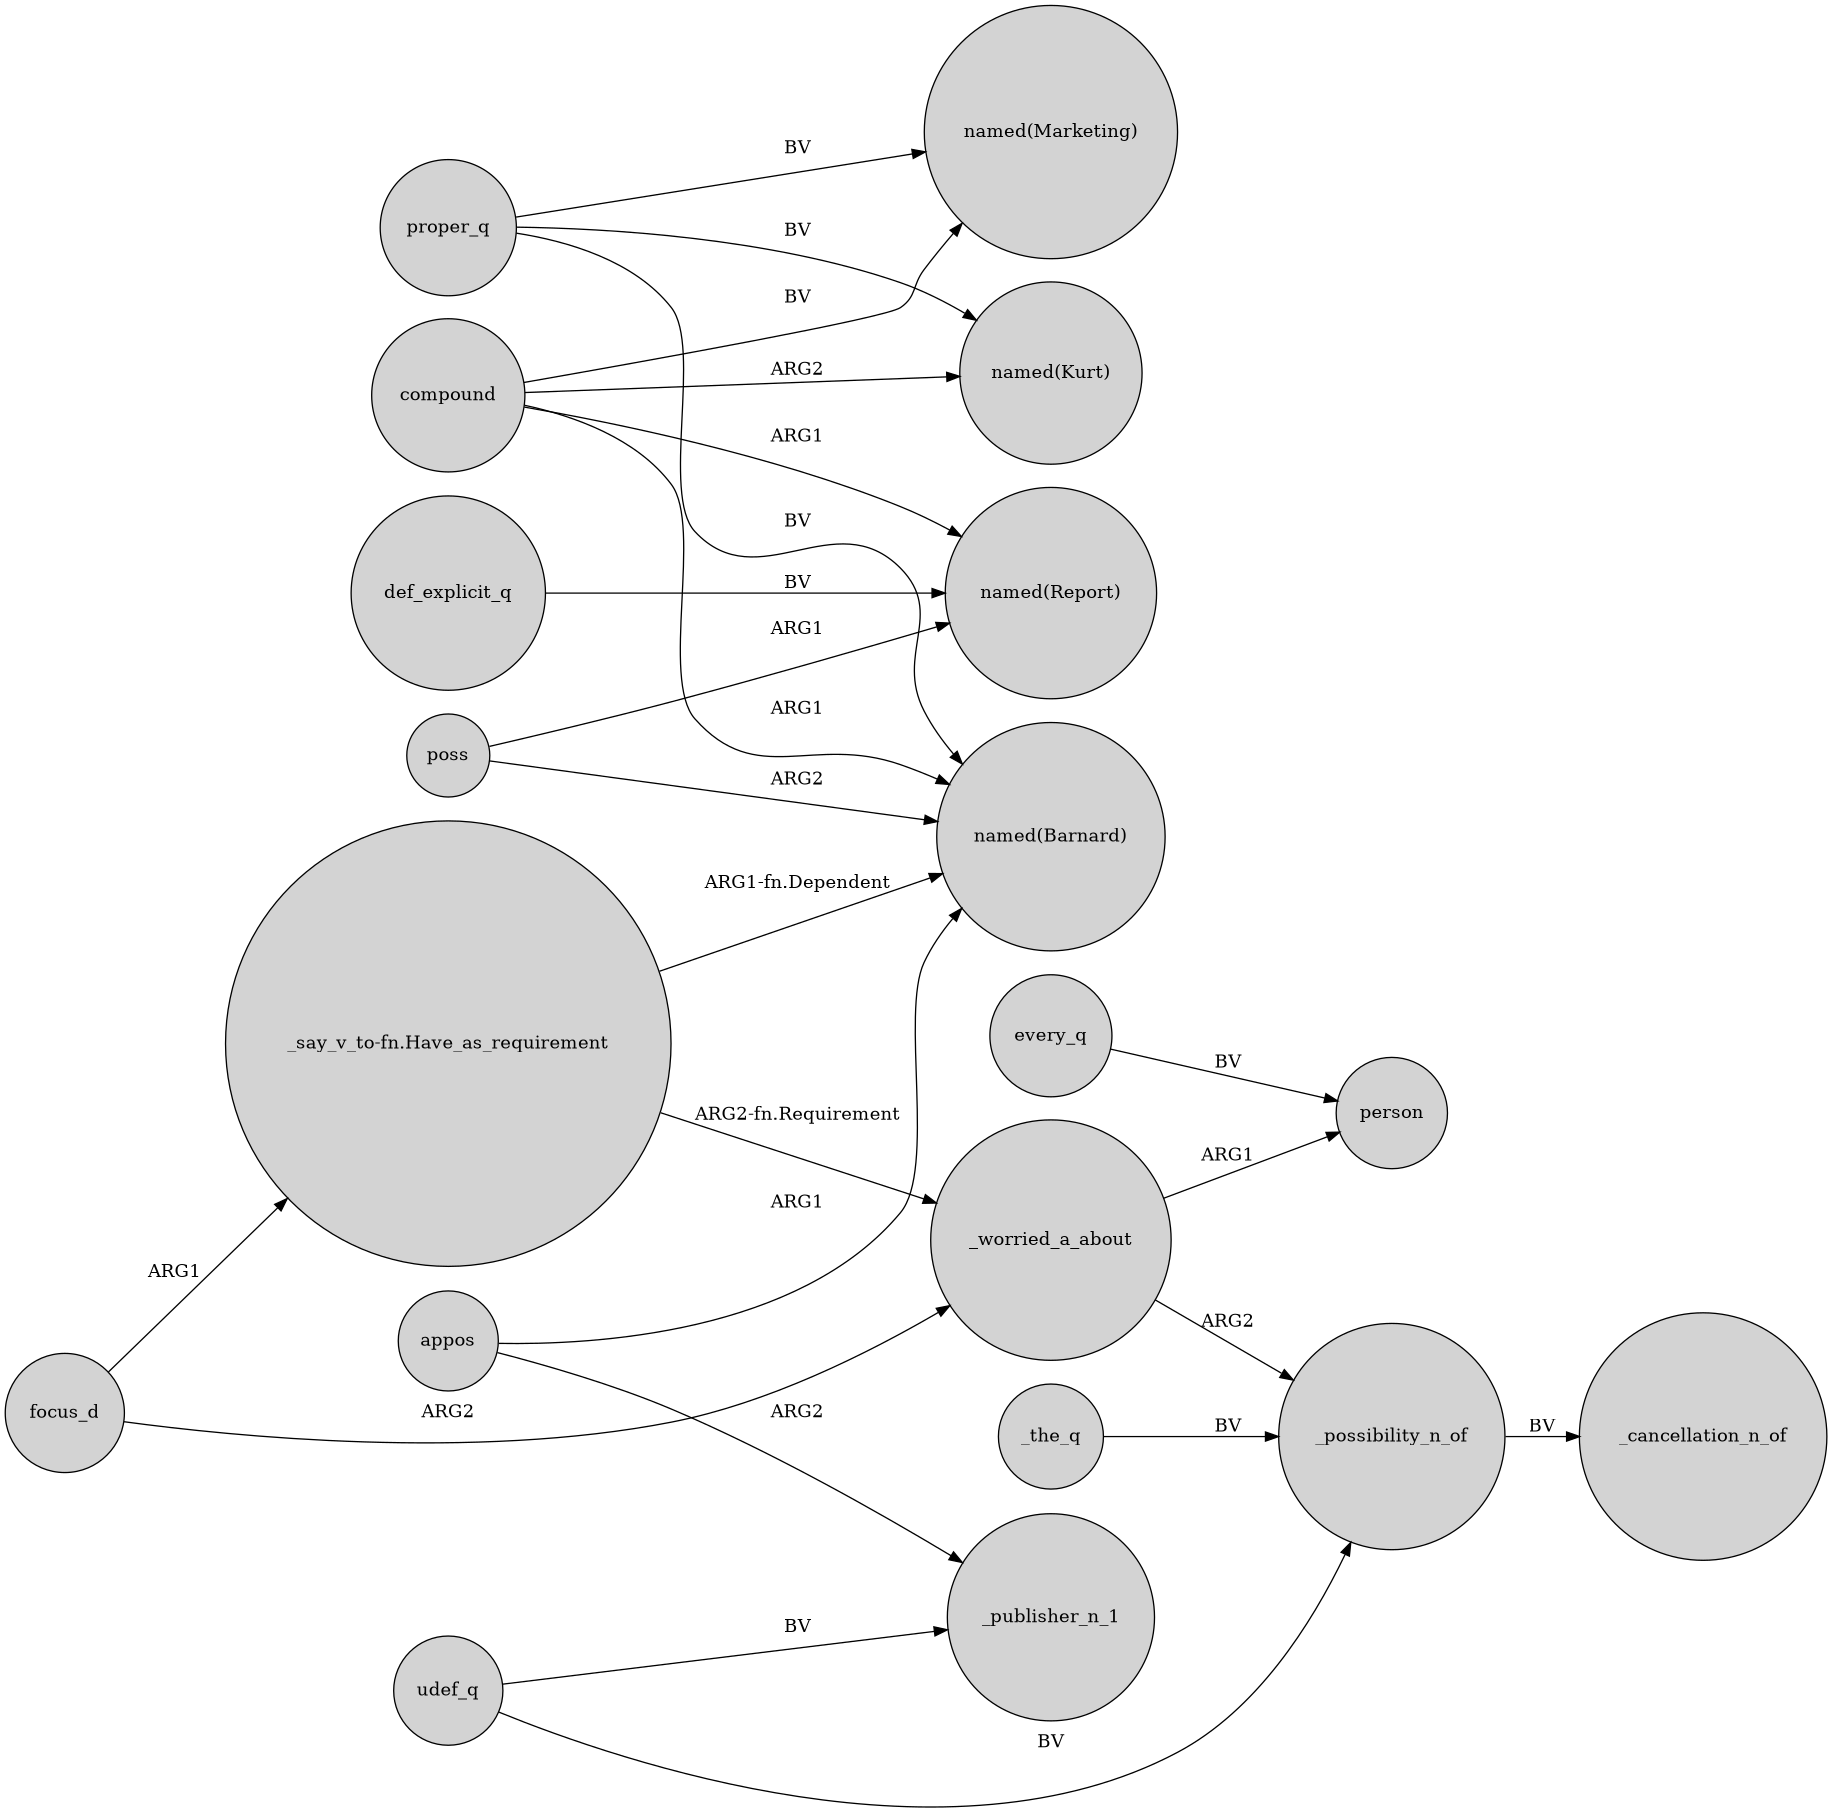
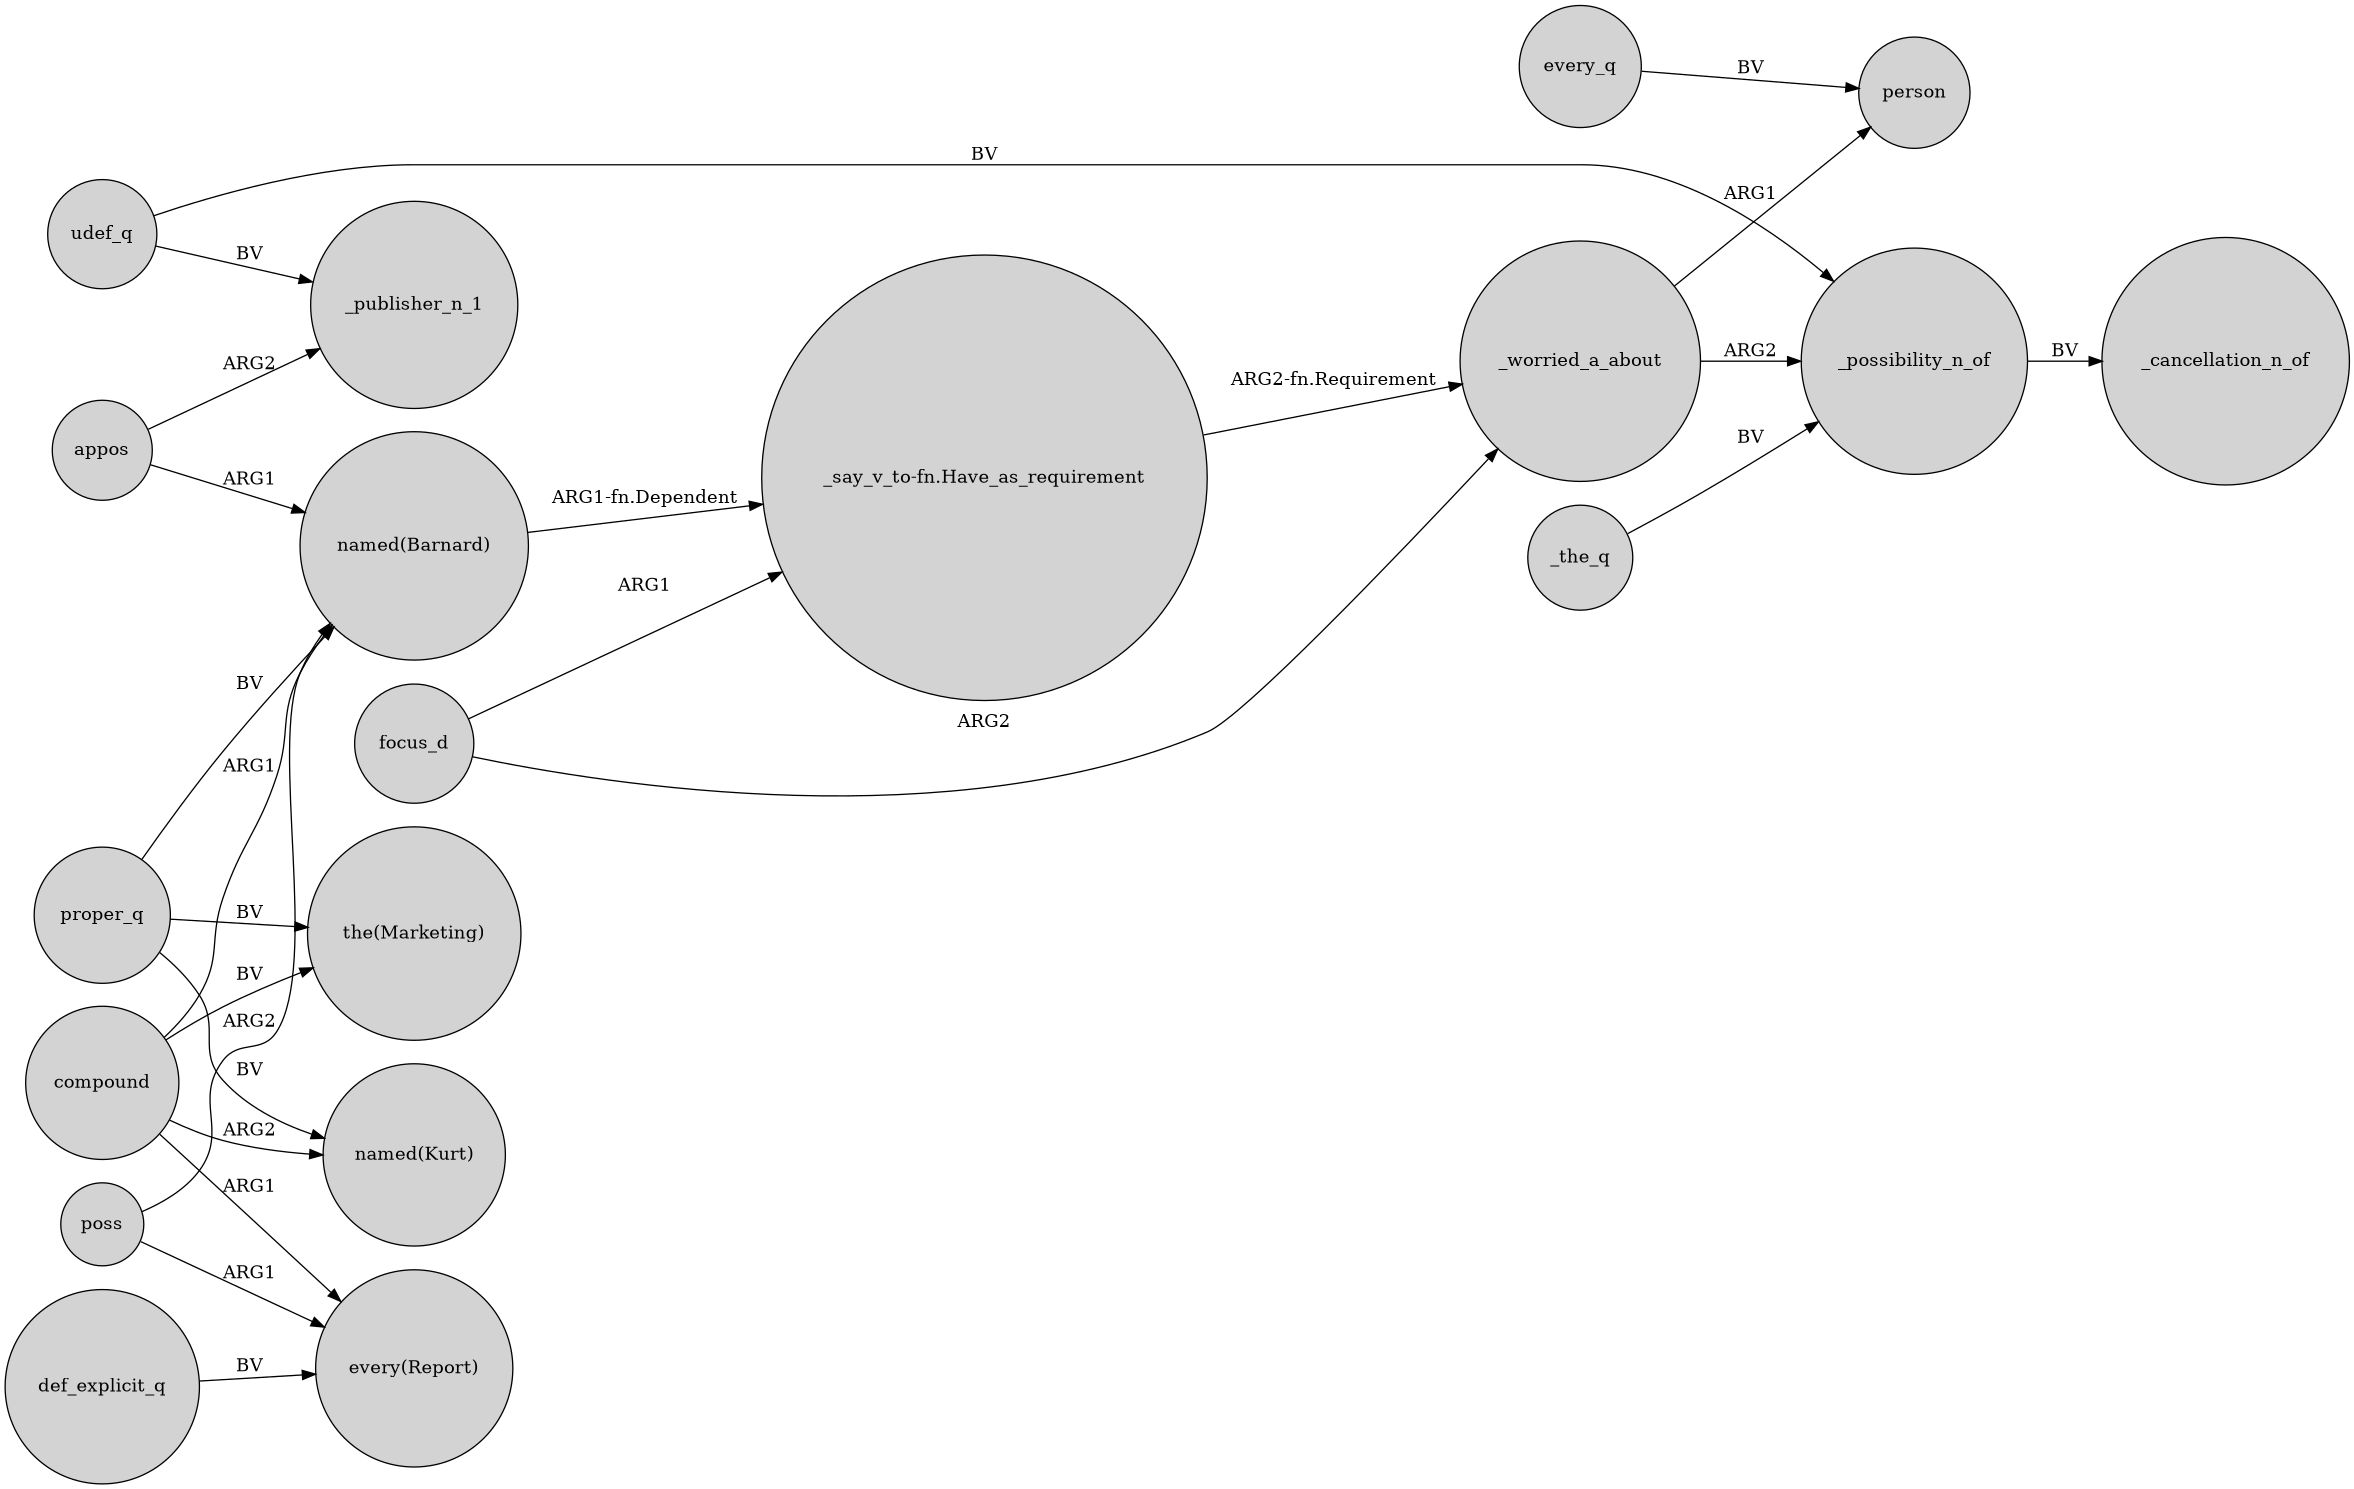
(1051, 132) -> (414, 934)
(1051, 593) -> (414, 1368)
(795, 925) -> (639, 519)
